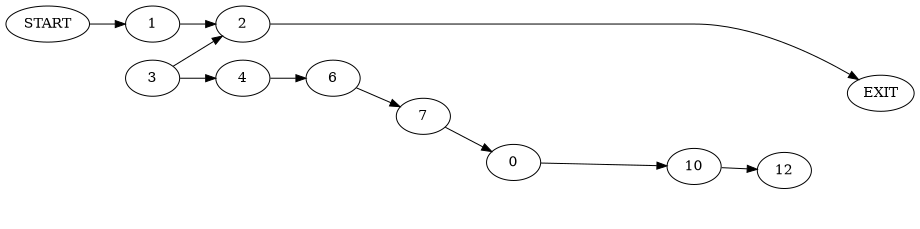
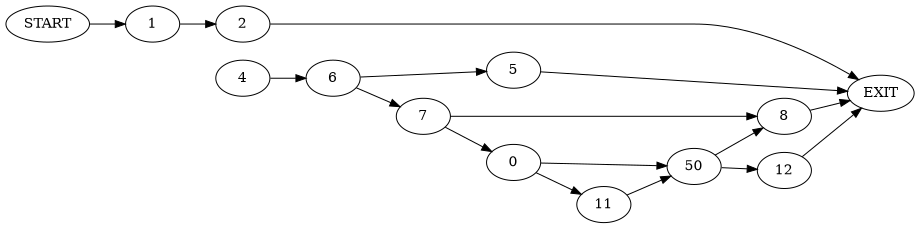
none -> (514, 70)
(153, 78) -> none
none -> (784, 116)
none -> (828, 136)
(694, 166) -> (694, 166)
none -> (604, 205)
